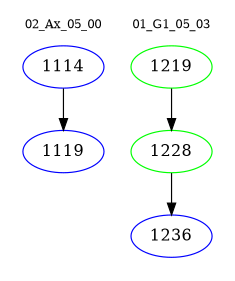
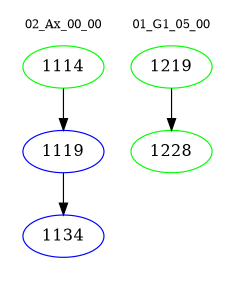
(63, 25) -> (63, 25)
(172, 25) -> (172, 25)
(63, 67) -> (63, 67)
none -> (63, 236)
(172, 236) -> none
